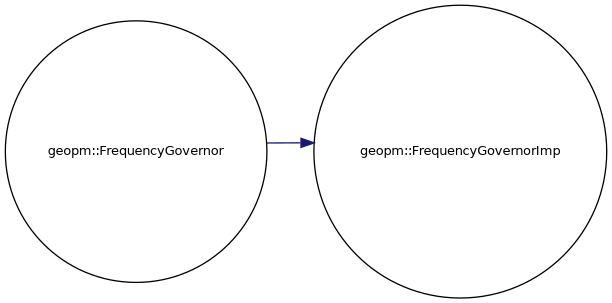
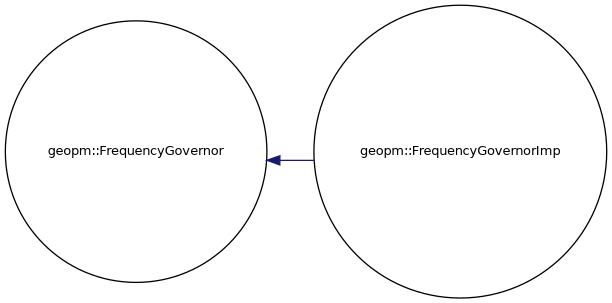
(284, 143) -> (297, 160)
